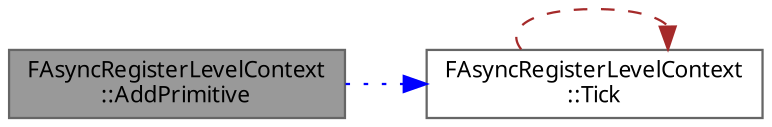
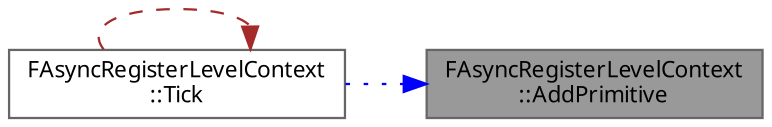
(374, 84) -> (374, 84)
